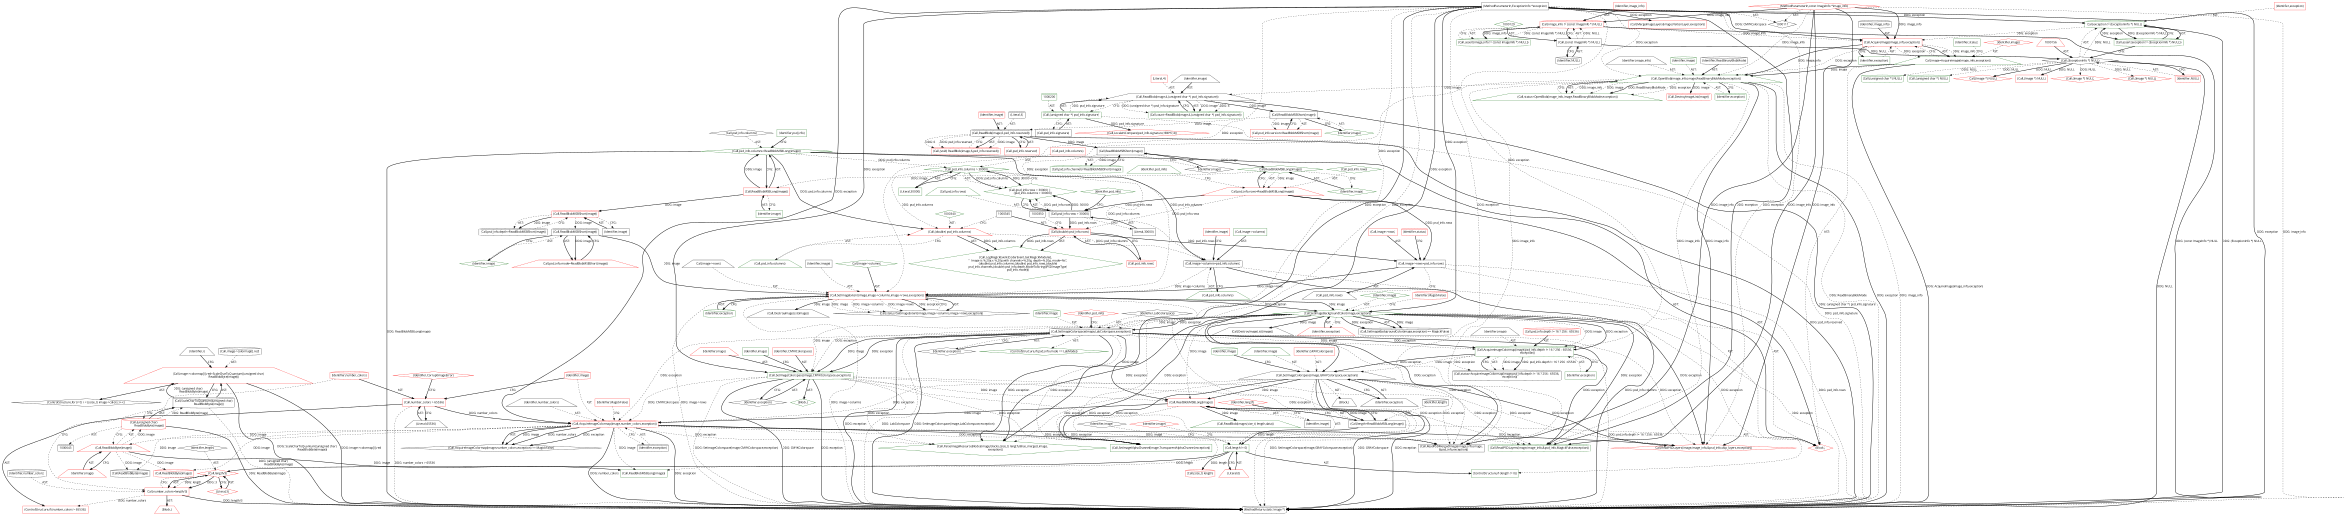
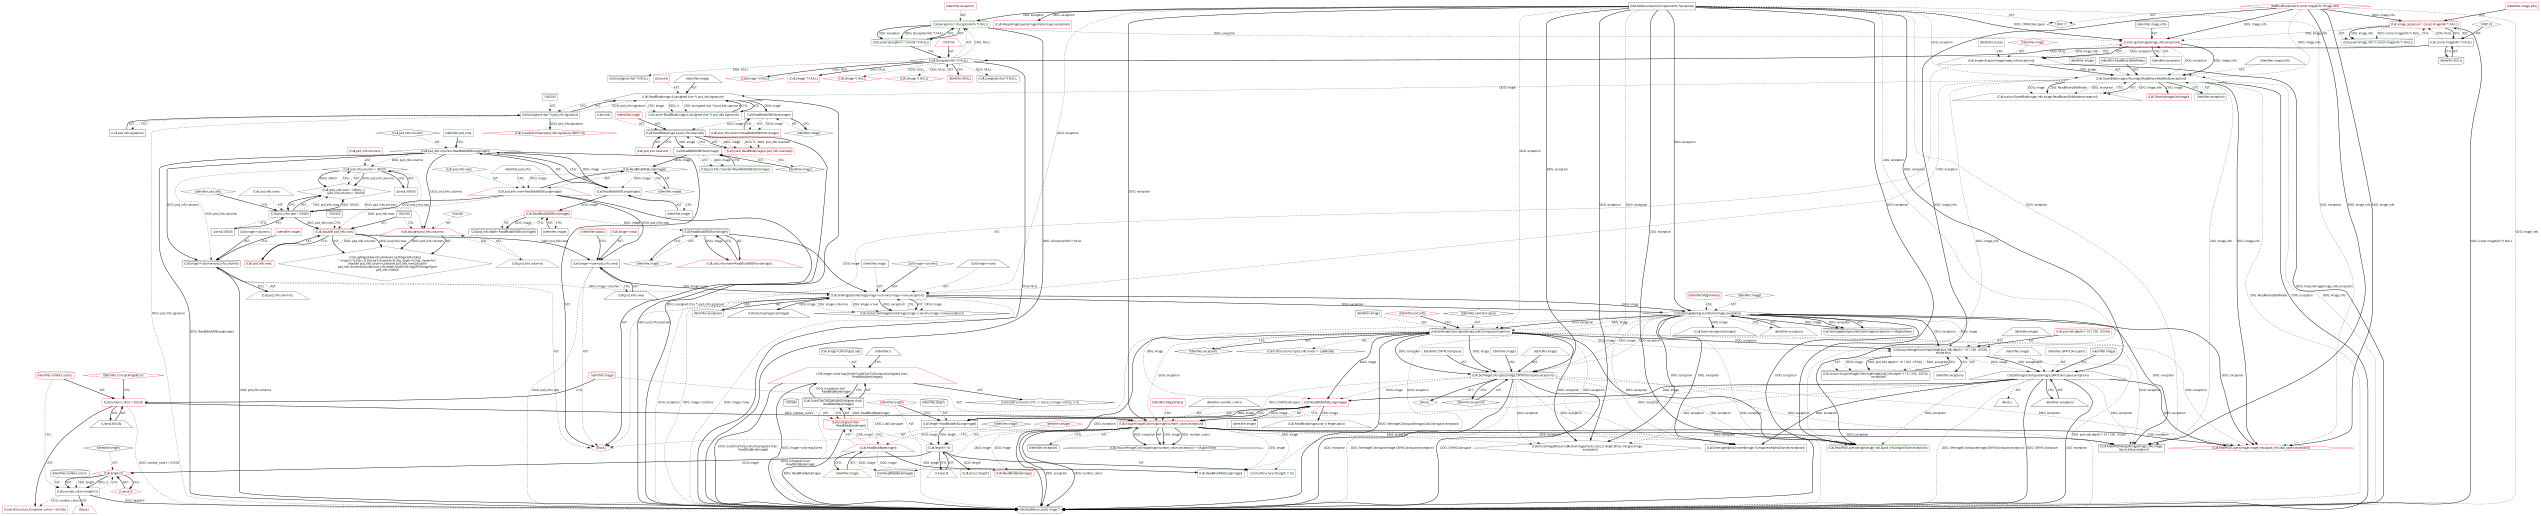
(1572, 24) -> (2425, 24)
(2149, 42) -> (901, 42)
(95, 433) -> (814, 412)
(1200, 474) -> (976, 474)
